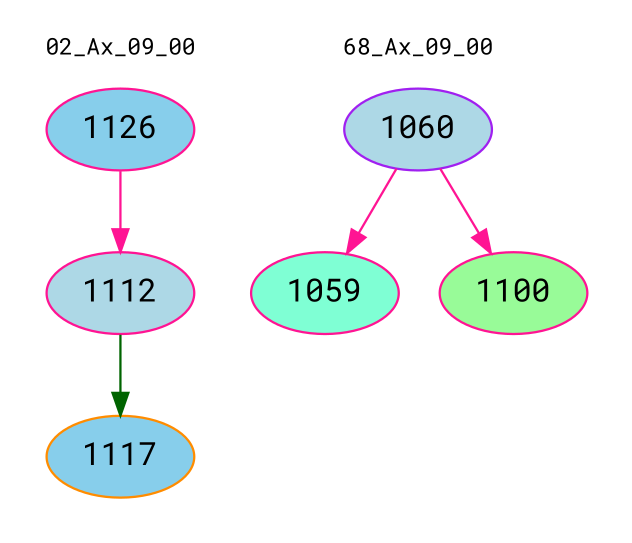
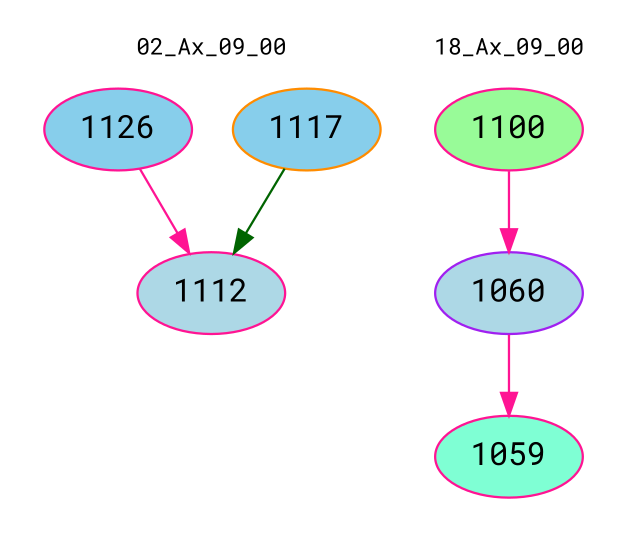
(419, 49) -> (510, 49)
(460, 201) -> (509, 200)
(120, 364) -> (265, 201)
